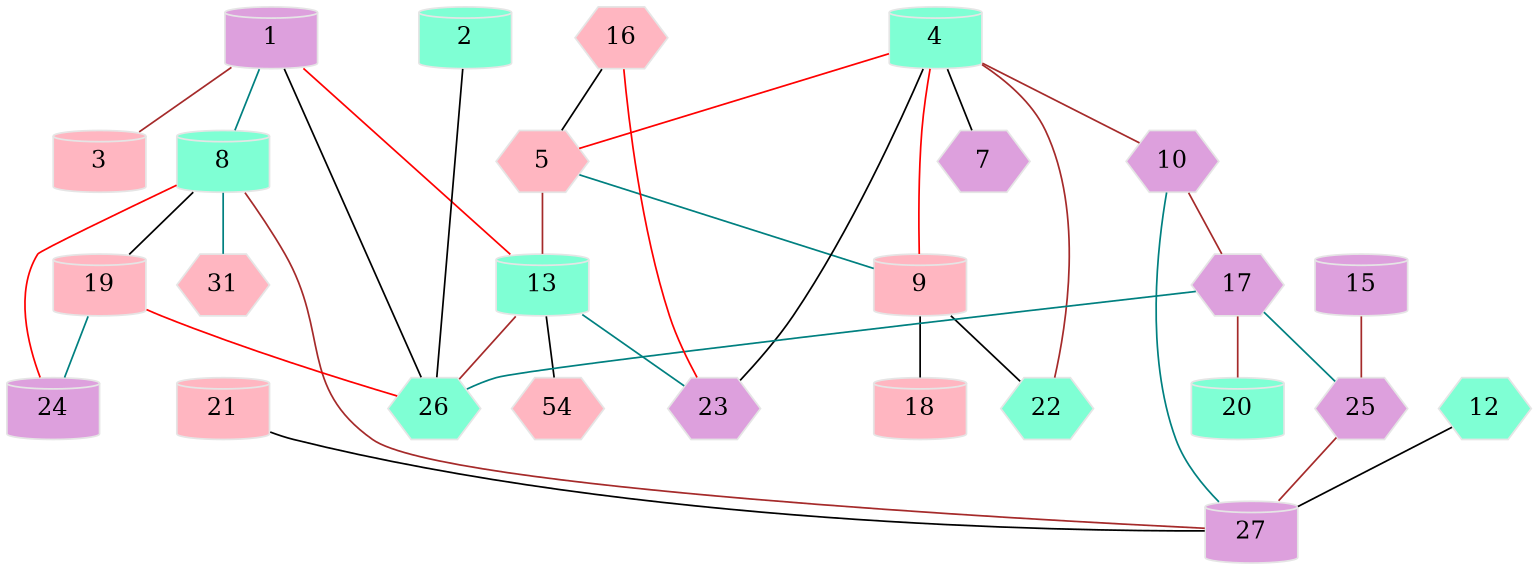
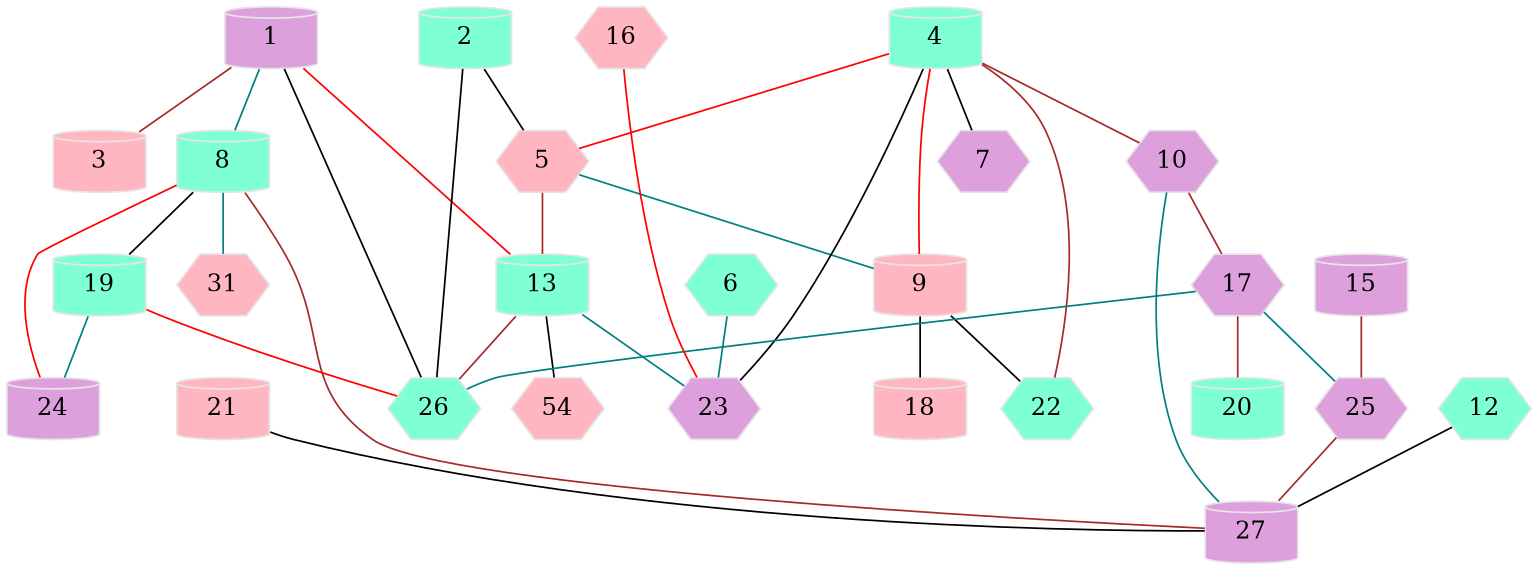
(582, 100) -> (504, 100)
(100, 285) -> (100, 285)
none -> (731, 285)
